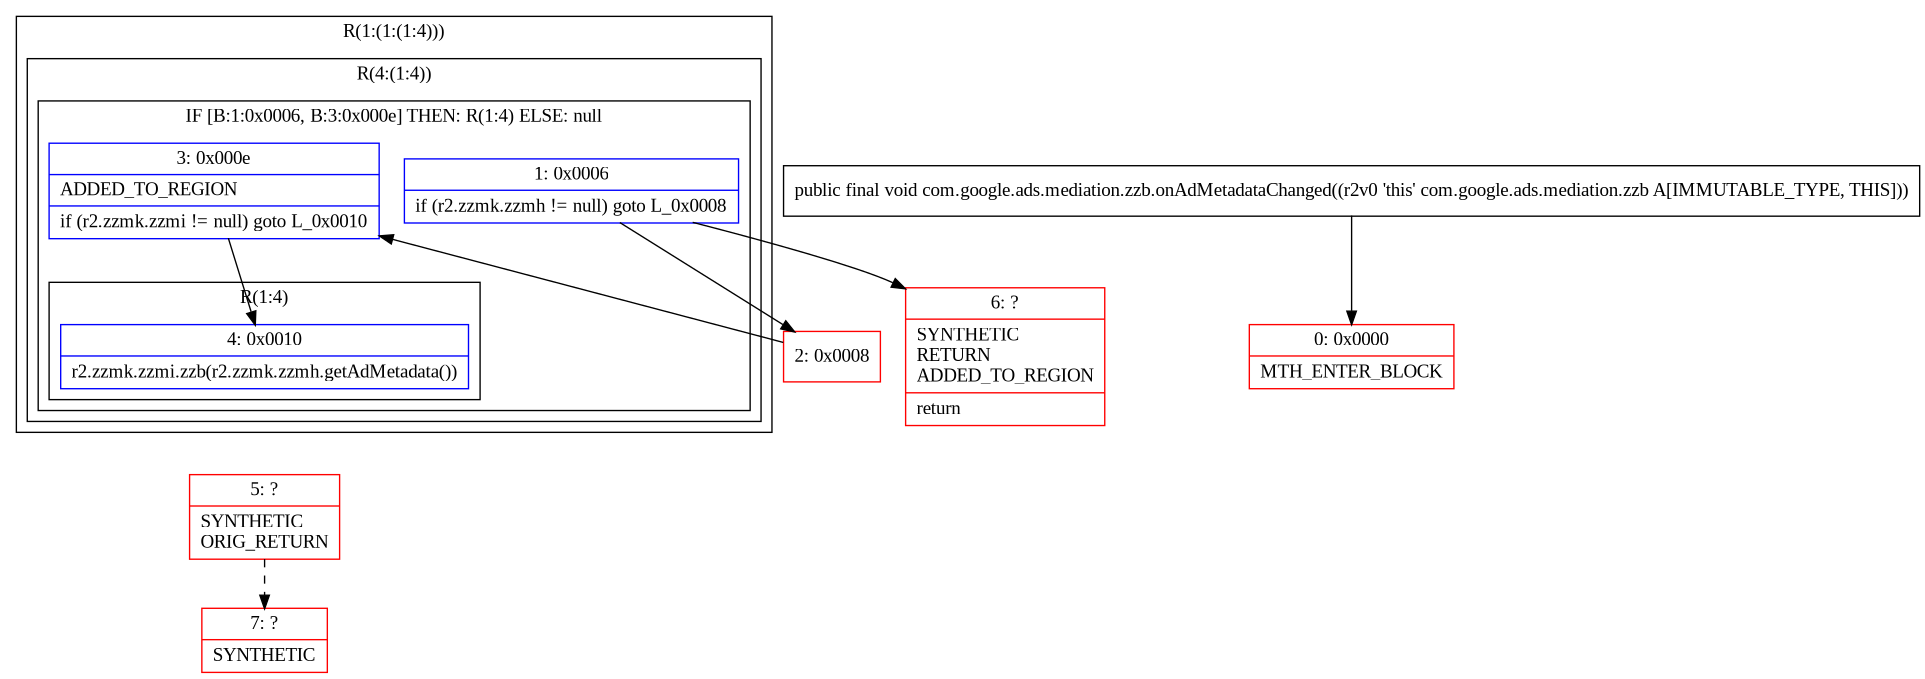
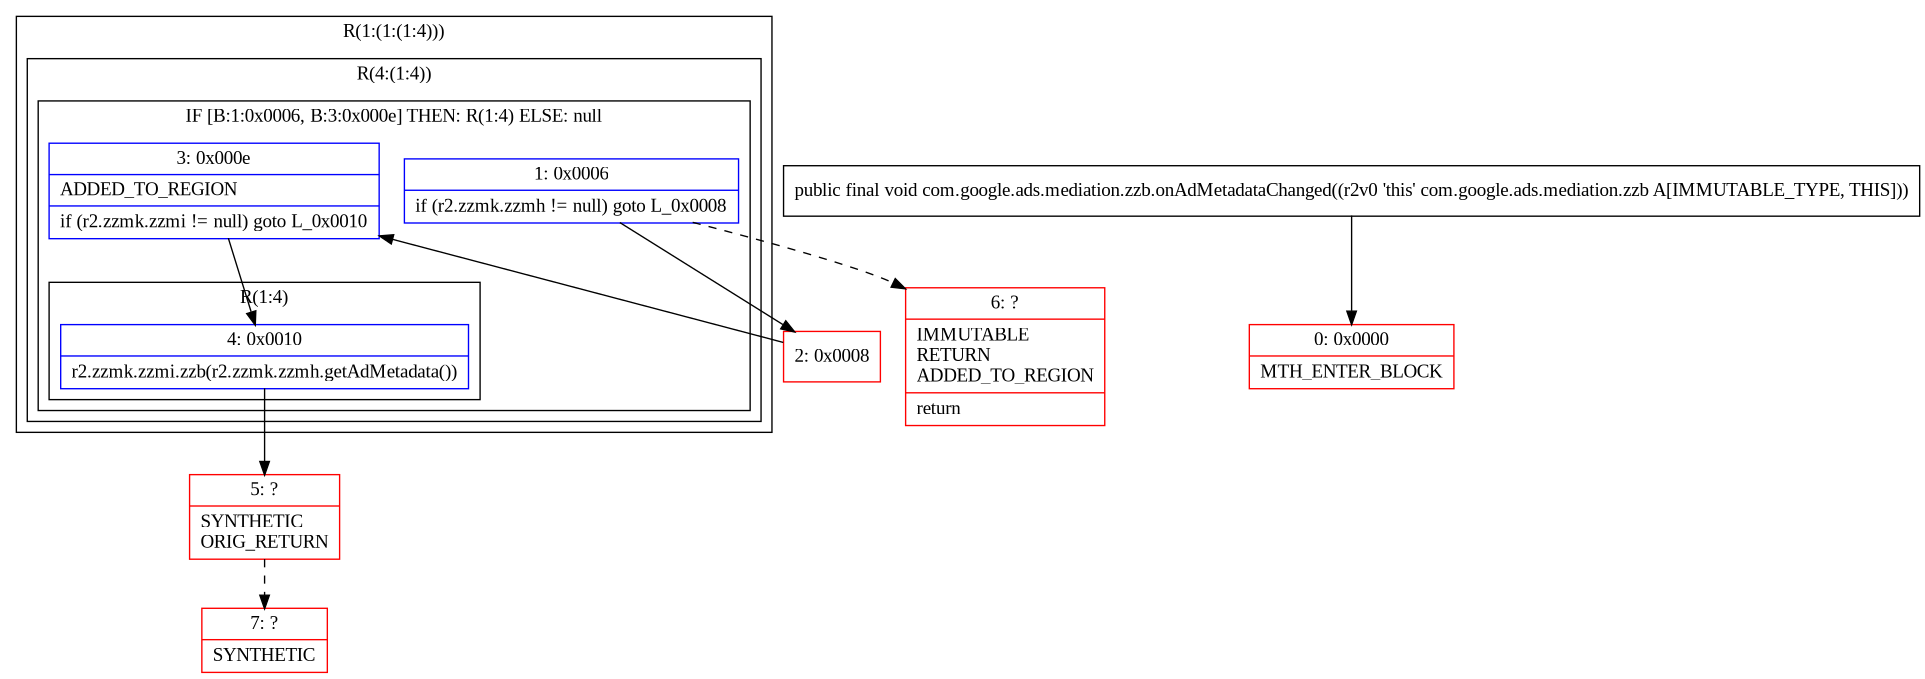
(794, 250) -> (794, 250)
(968, 335) -> (973, 335)
none -> (265, 441)
